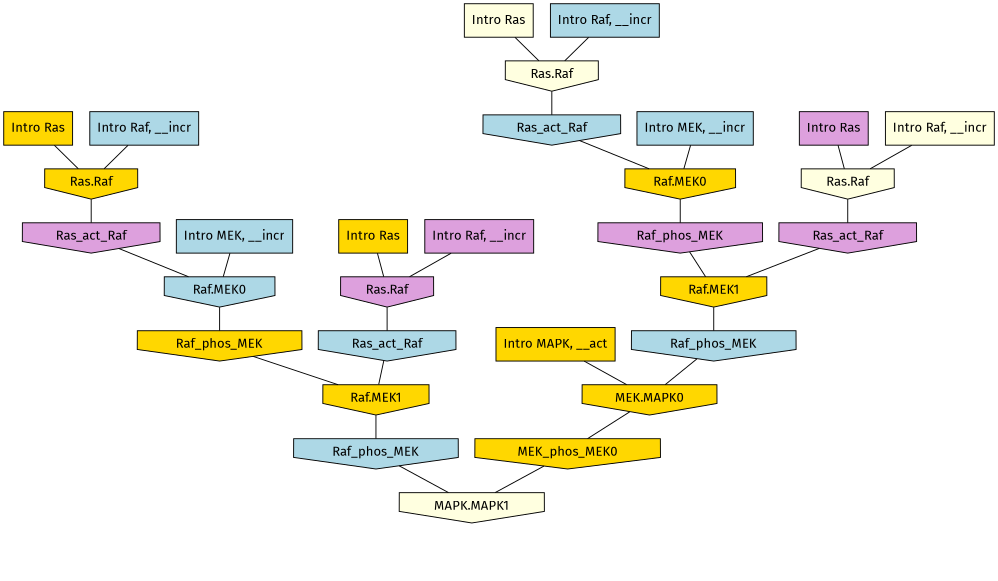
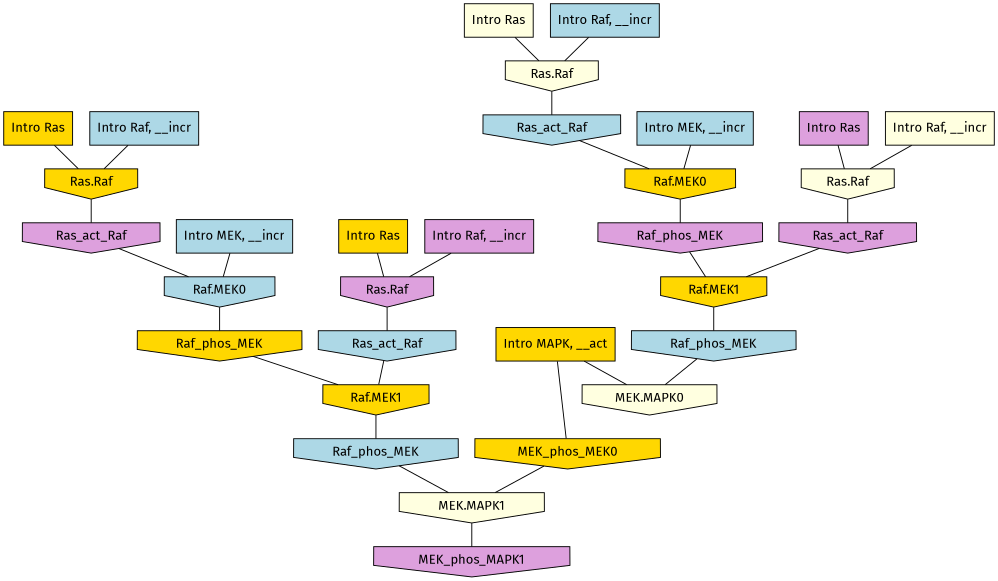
(650, 398) -> (650, 398)
(609, 425) -> (562, 400)
(472, 506) -> (472, 506)
none -> (472, 560)
